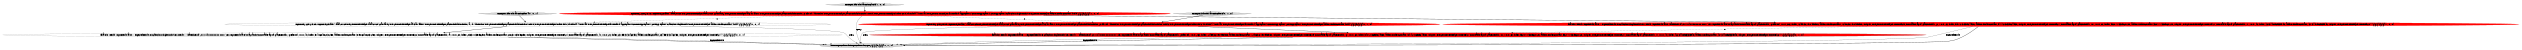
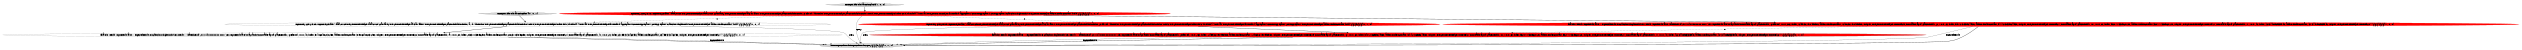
(1212, 14) -> none
